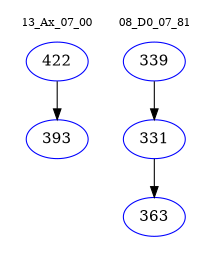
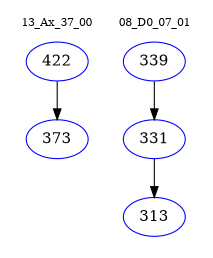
(57, 23) -> (57, 23)
(155, 23) -> (155, 23)
(57, 139) -> (57, 139)
(154, 217) -> (154, 217)
